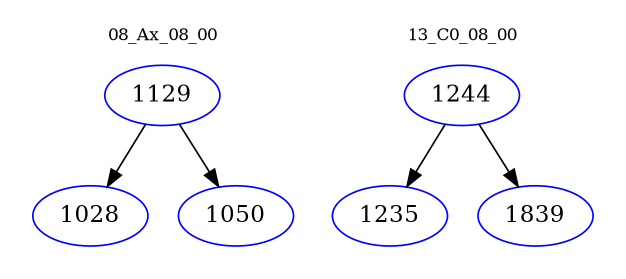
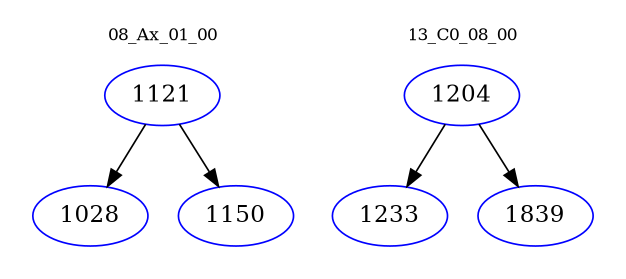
(163, 36) -> (163, 36)
(162, 95) -> (162, 95)
(462, 95) -> (462, 95)
(236, 216) -> (236, 216)
(390, 216) -> (390, 216)
